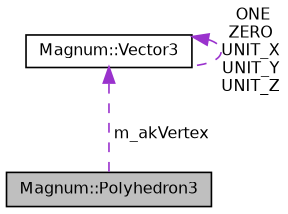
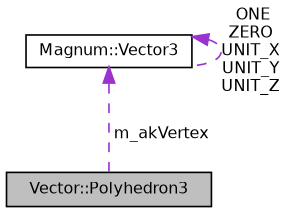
(109, 189) -> (109, 189)
